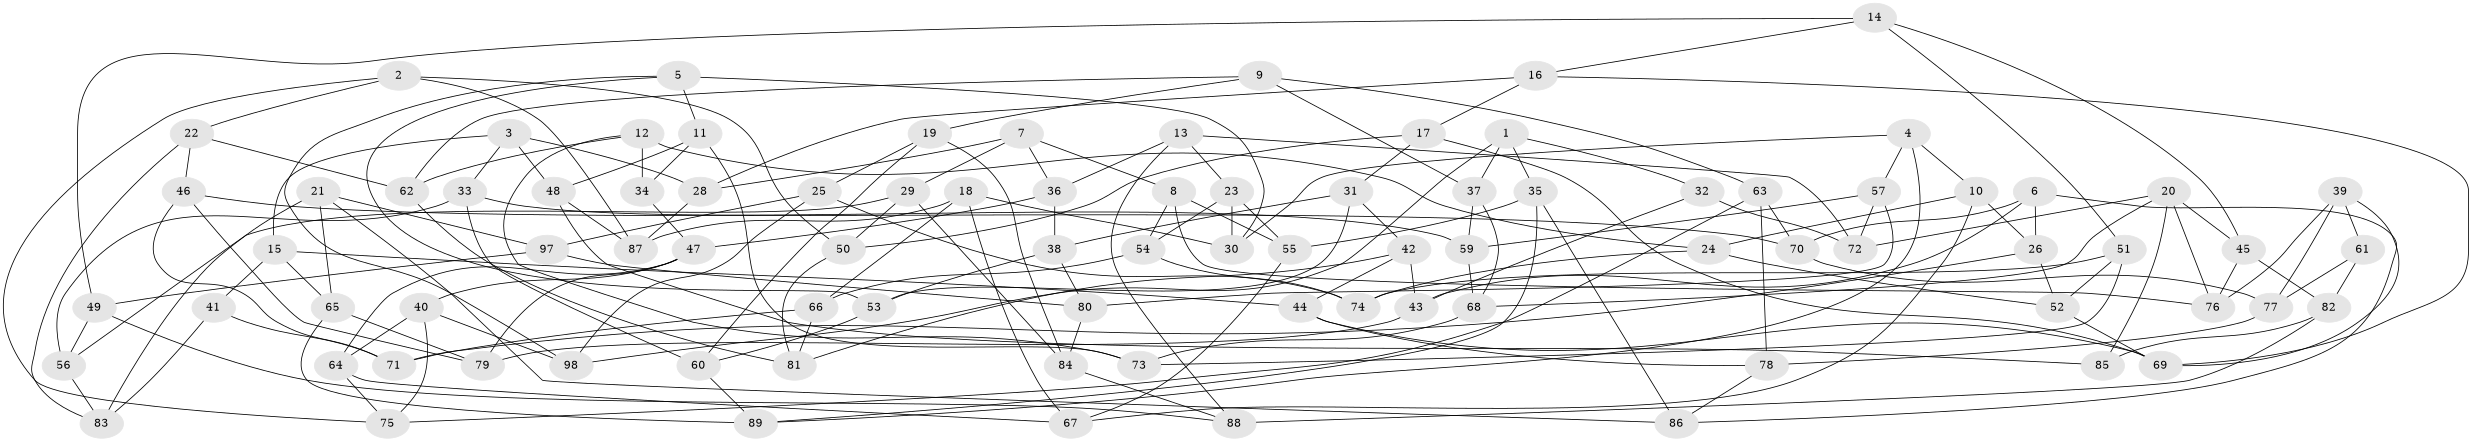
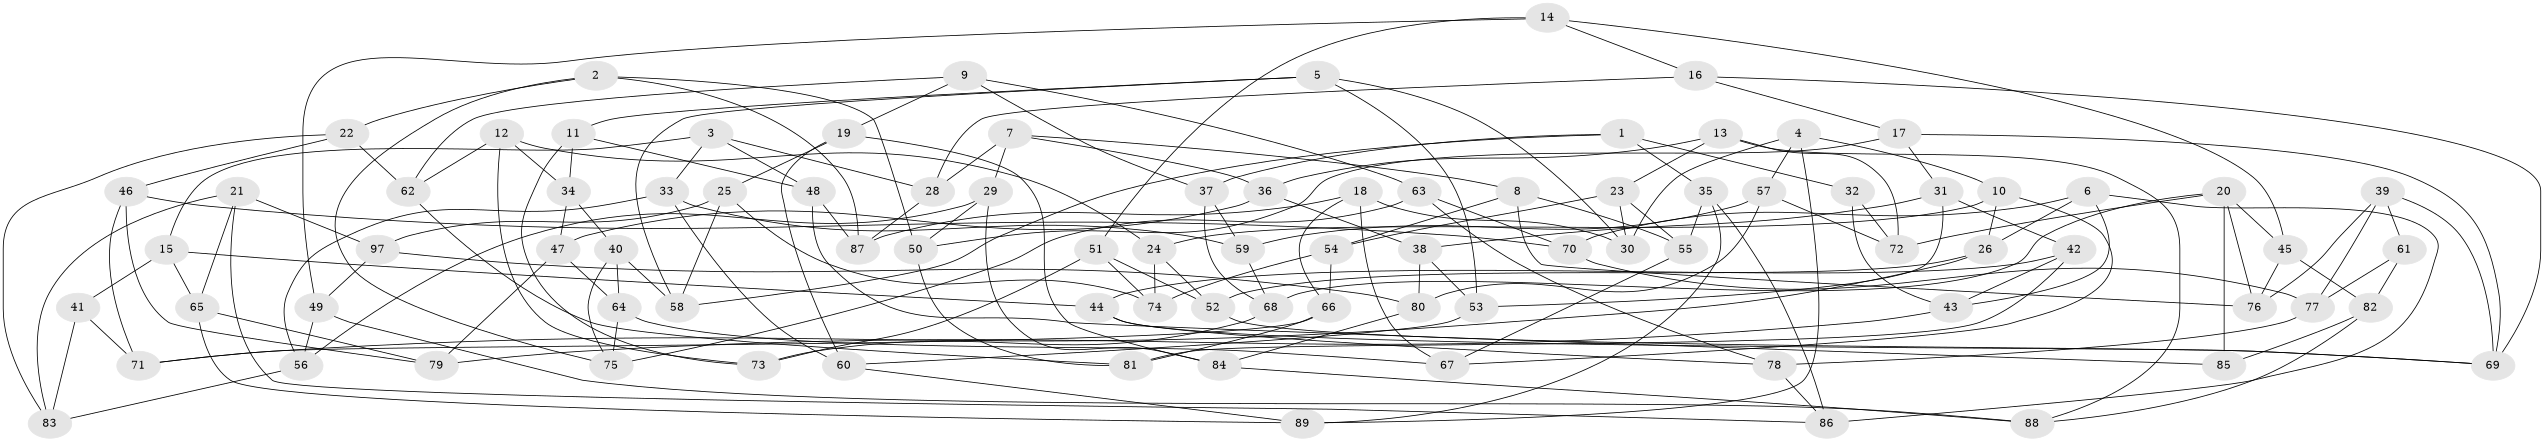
(510, 283) -> (588, 216)
(571, 366) -> (677, 308)
